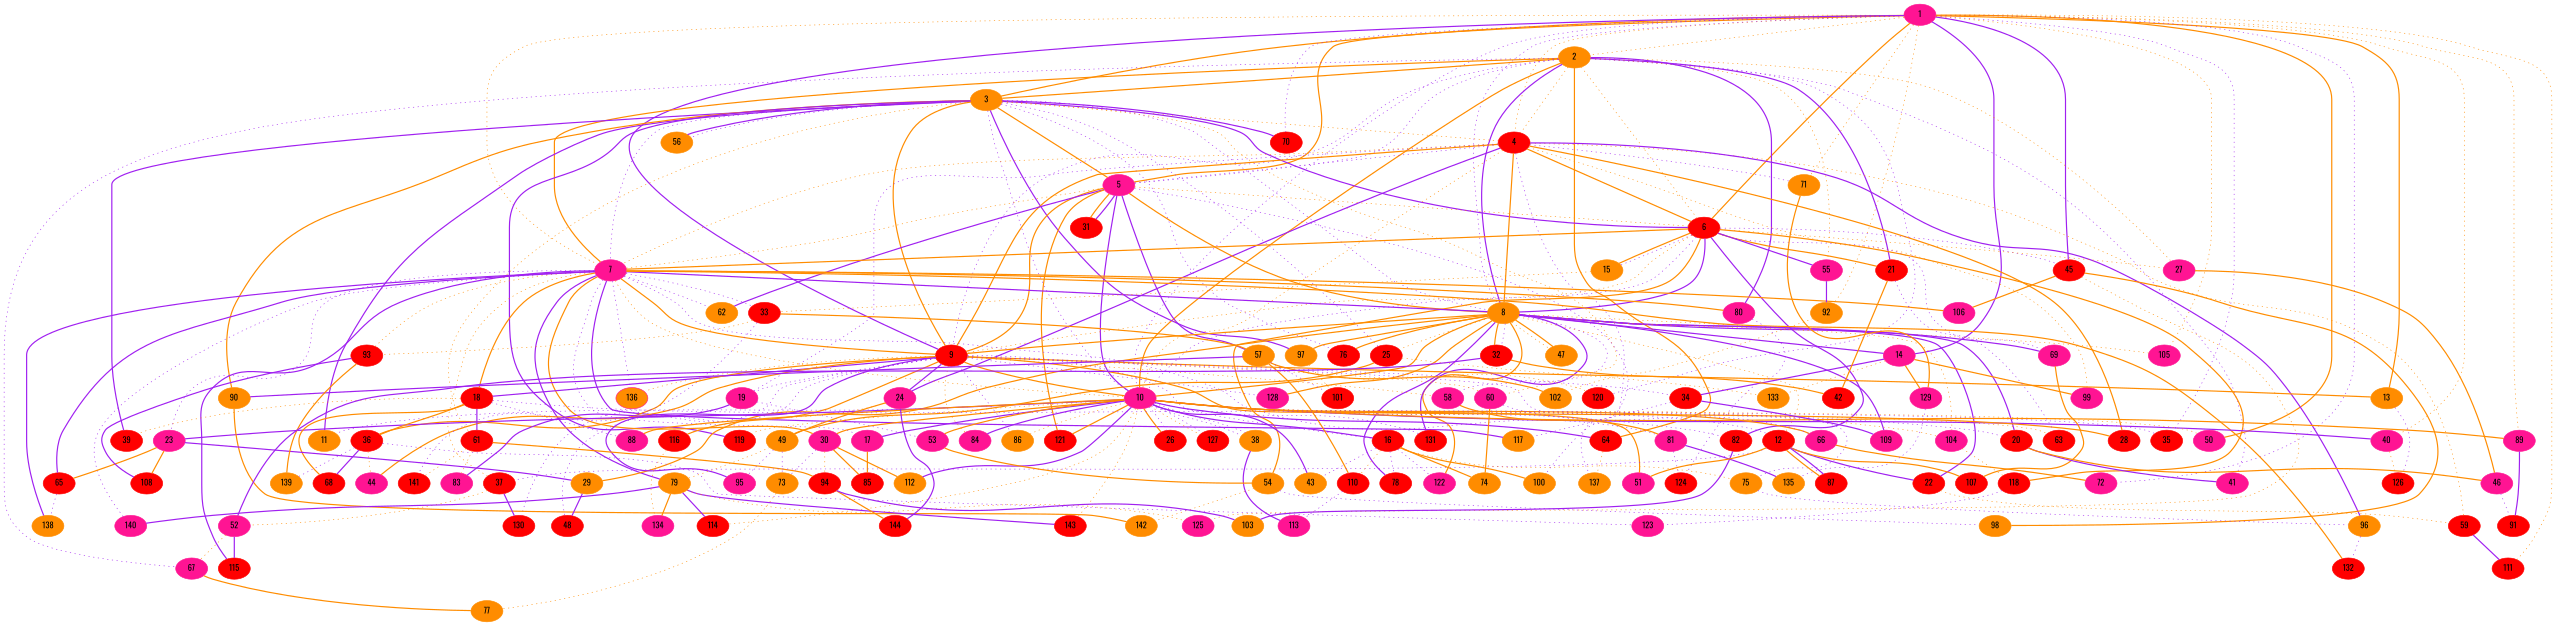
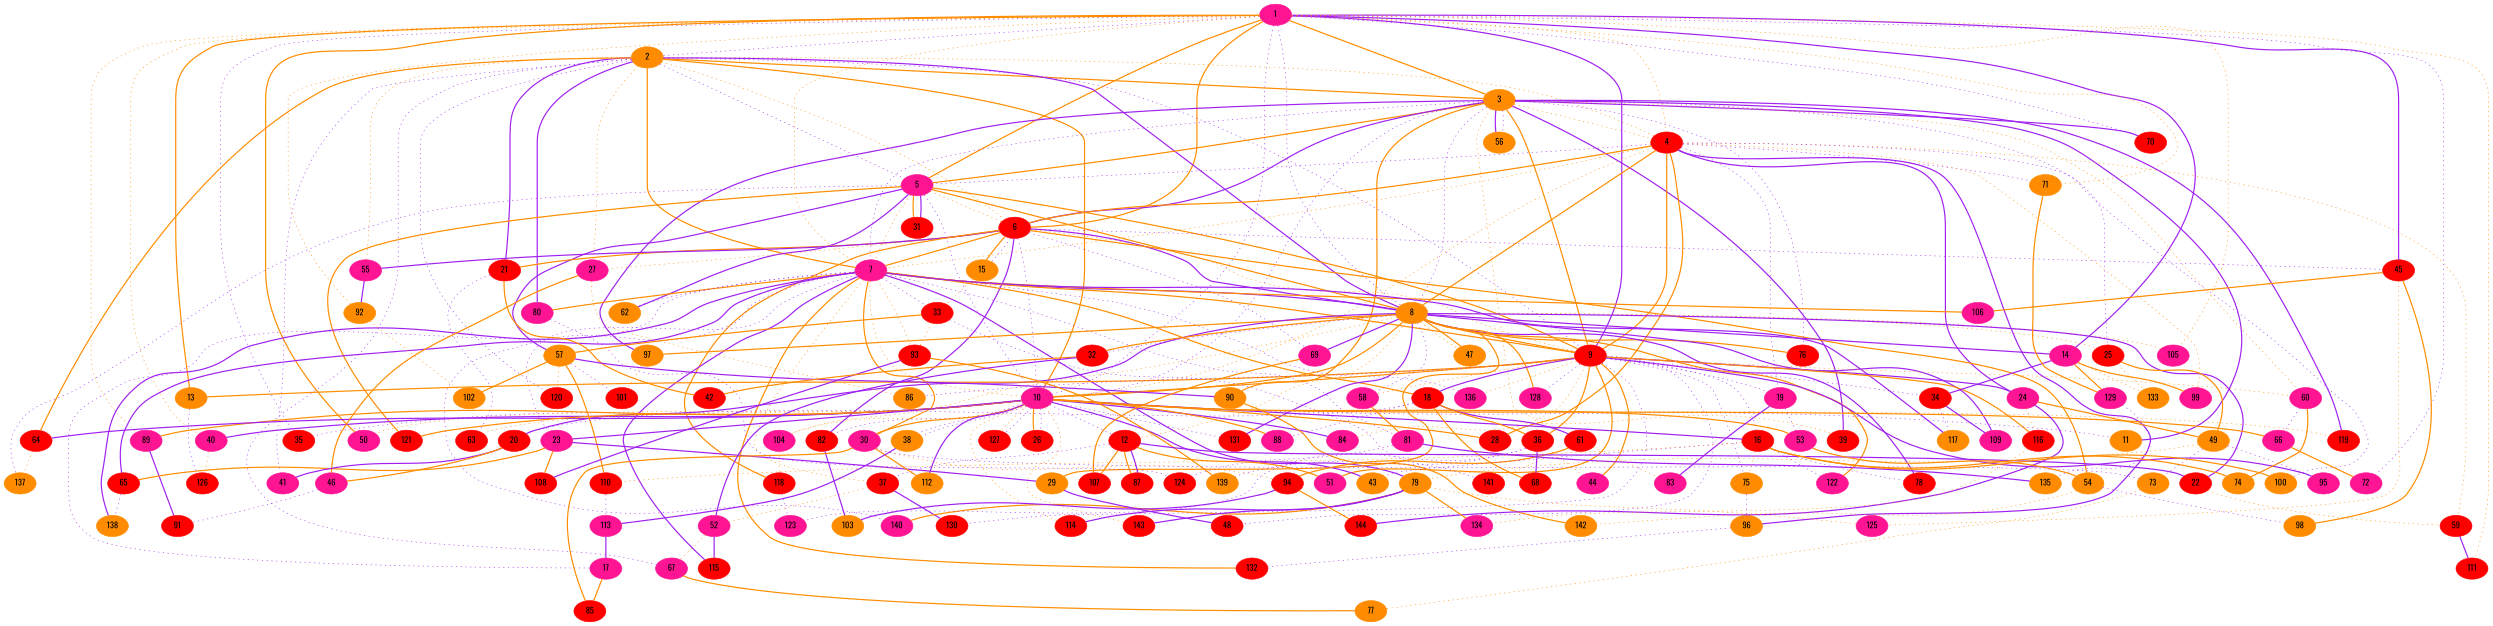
(1747, 36) -> (961, 35)
(1102, 303) -> (971, 301)
(632, 398) -> (1470, 398)
(1077, 417) -> (726, 357)
(979, 419) -> (606, 547)
(454, 505) -> (1158, 510)
